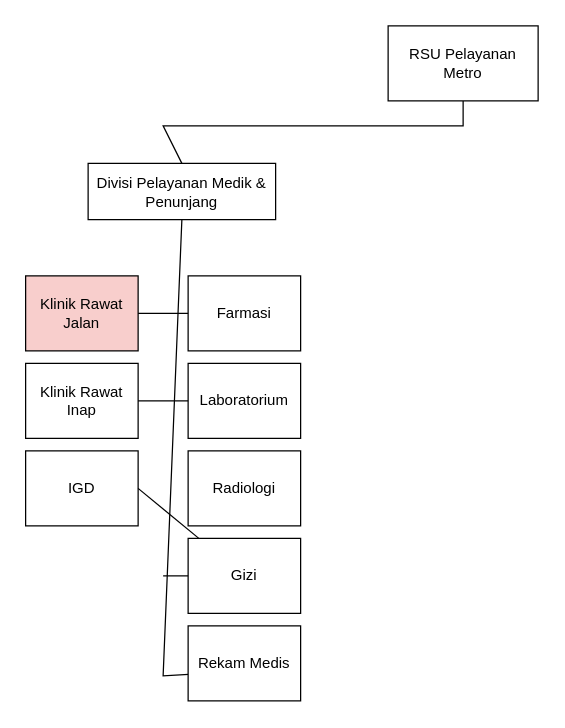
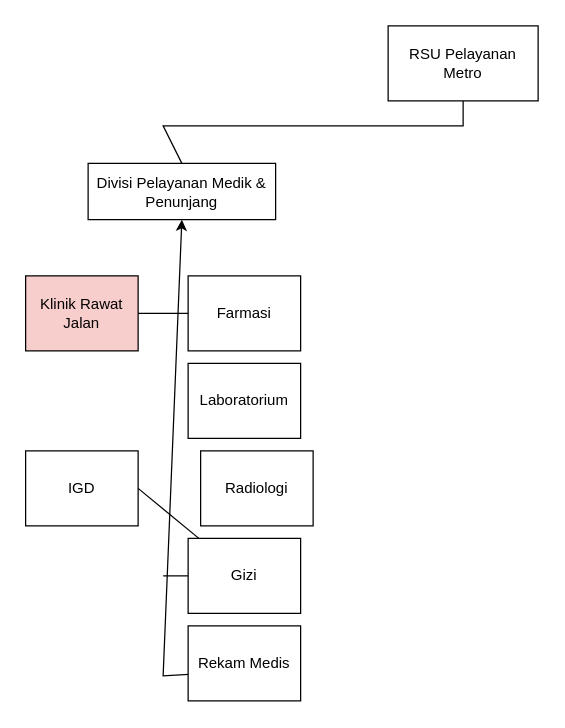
(182, 225) -> (181, 229)
(82, 401) -> none
(163, 401) -> none
(244, 488) -> (257, 488)
